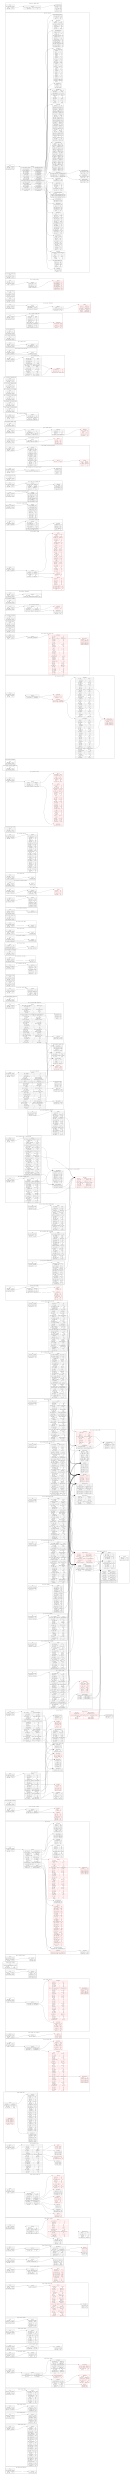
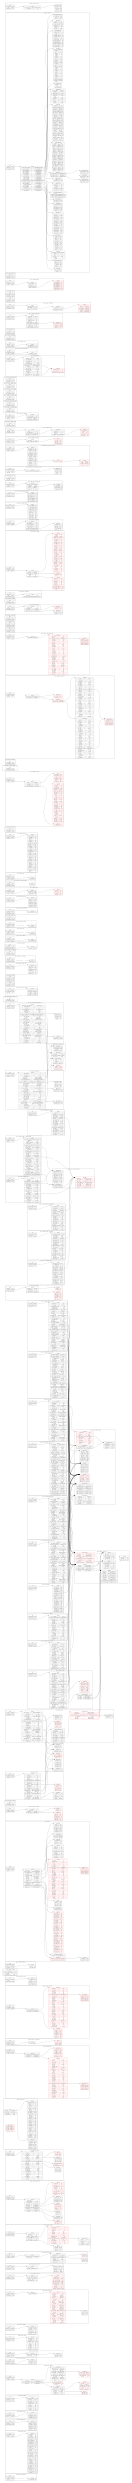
none -> (58, 1903)
